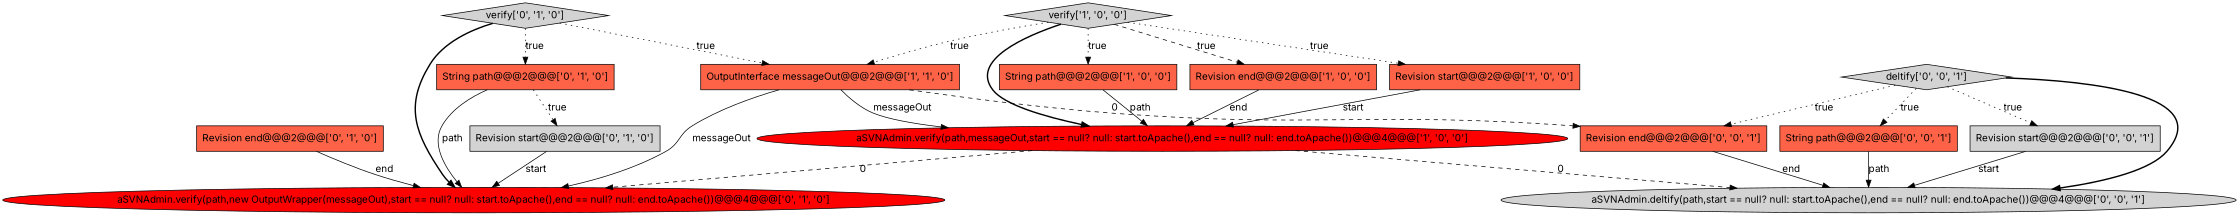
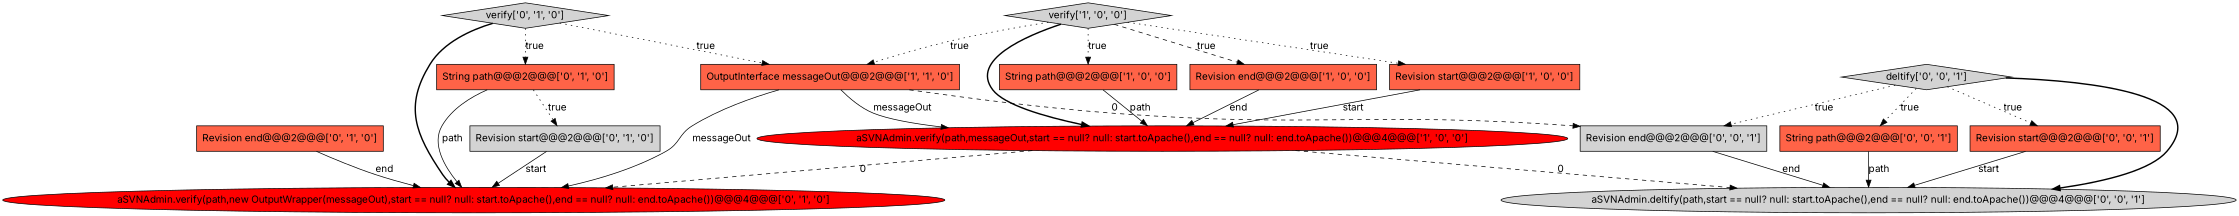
(1673, 139) -> (1673, 139)
(2065, 139) -> (2065, 139)
